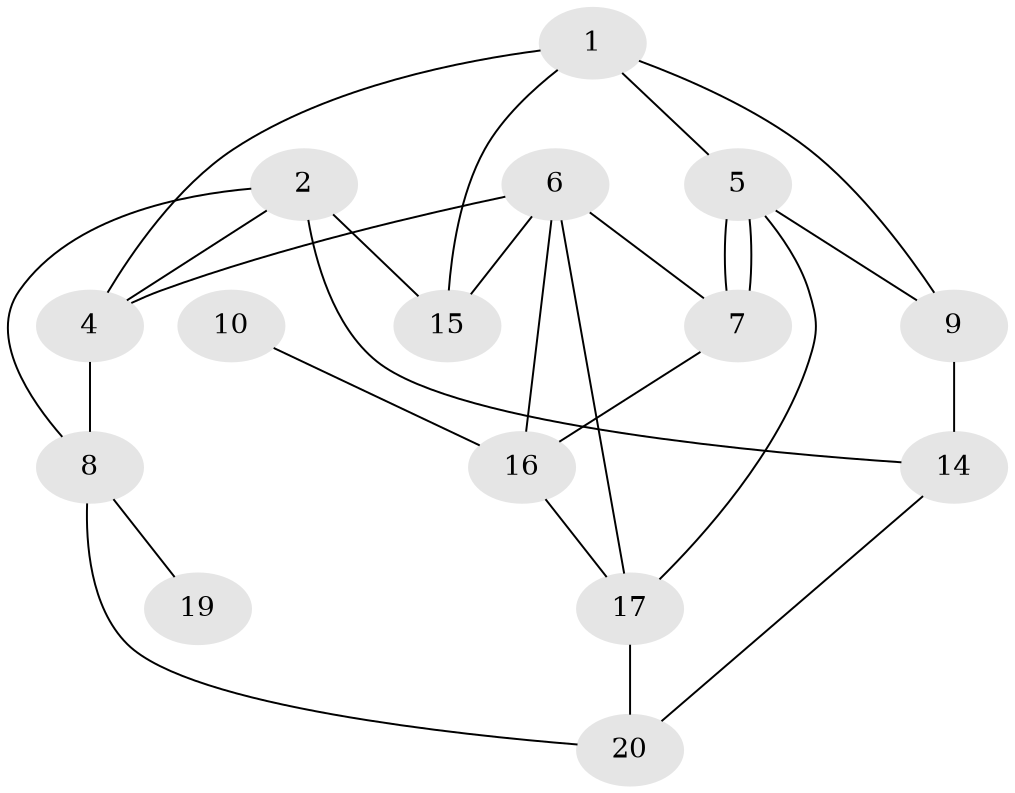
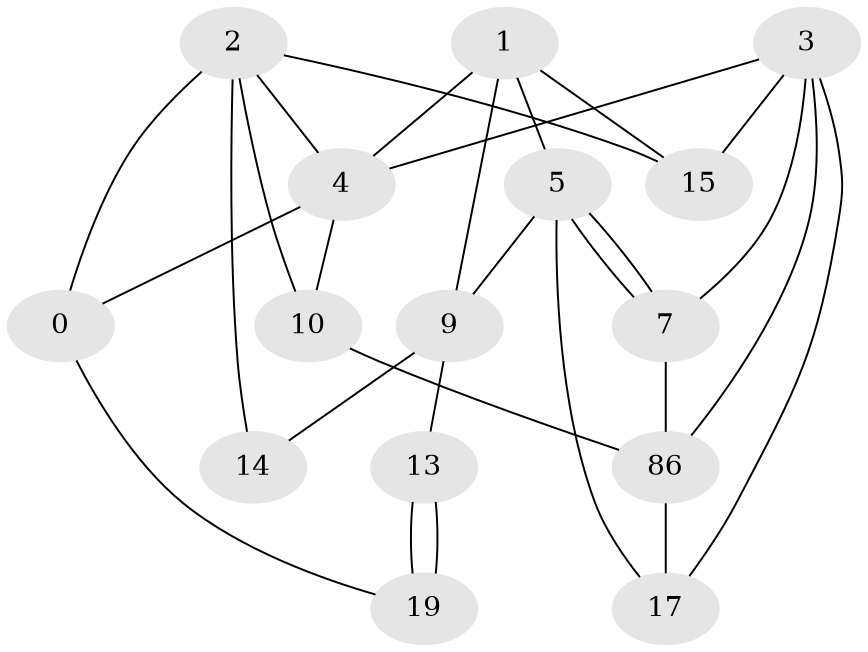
(555, 185) -> (807, 43)
none -> (262, 186)
none -> (325, 255)
(90, 467) -> (61, 326)
none -> (424, 467)
(522, 467) -> (666, 467)
(630, 750) -> none
